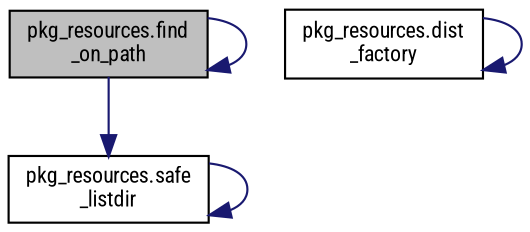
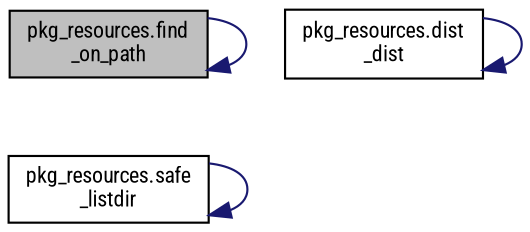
(384, 44) -> (384, 44)
(109, 106) -> none
